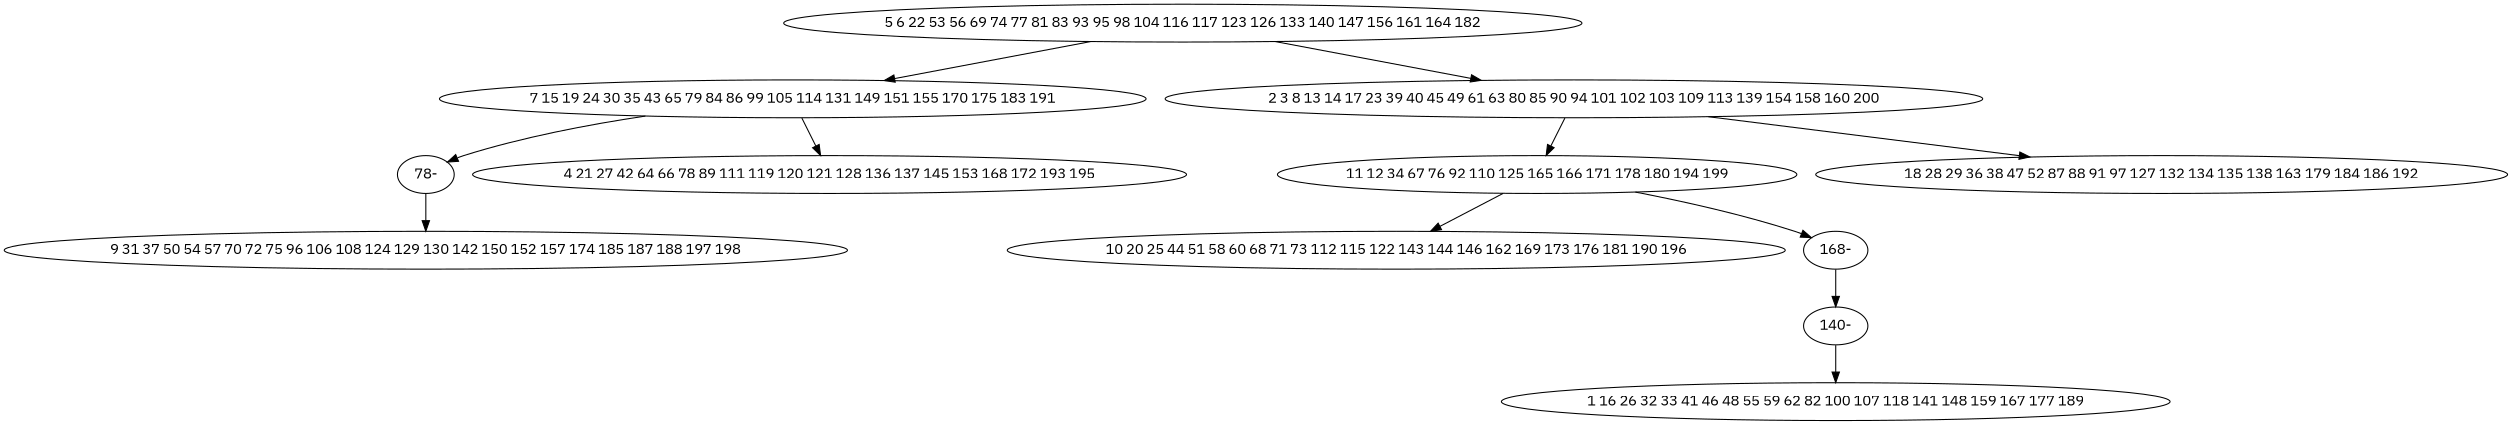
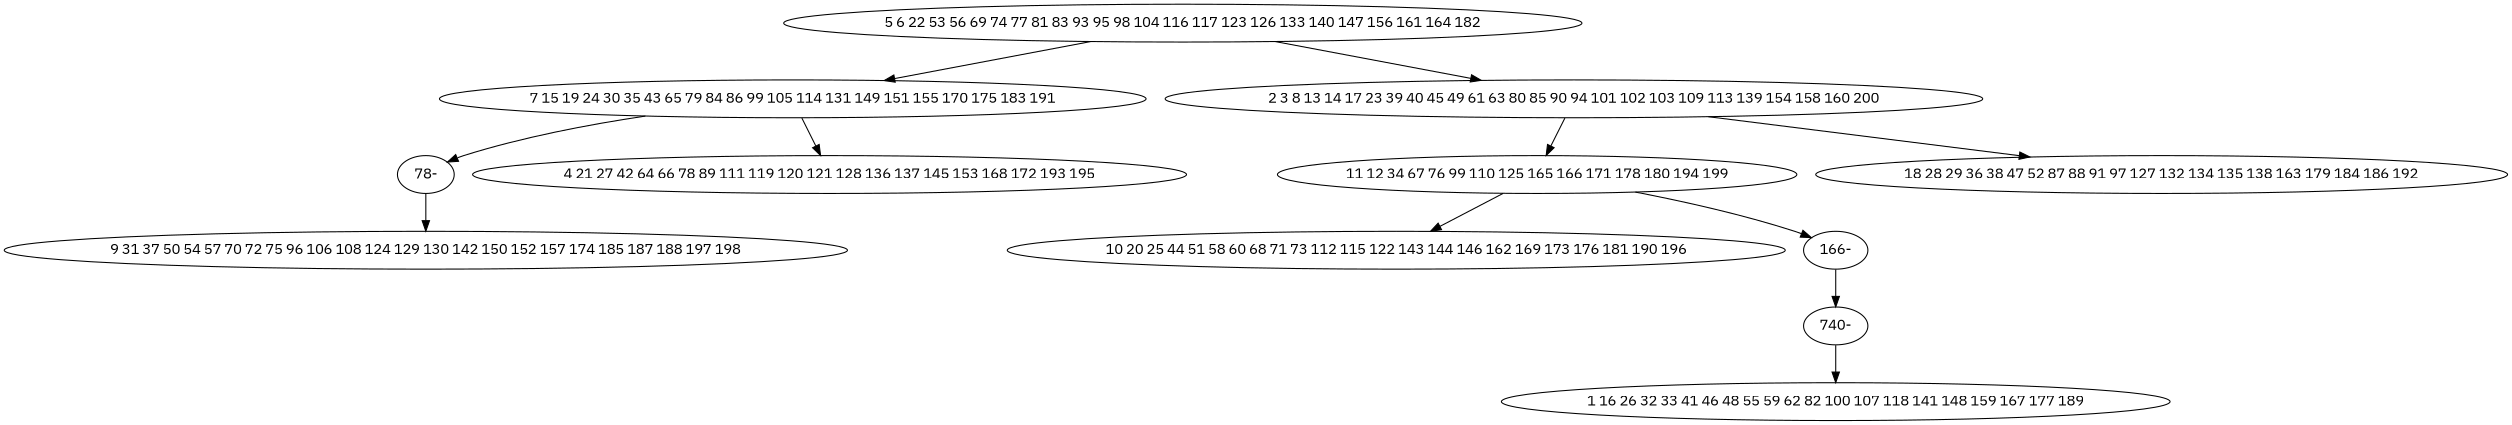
(1537, 175) -> (1537, 175)
(1836, 250) -> (1836, 250)
(1836, 326) -> (1836, 326)
